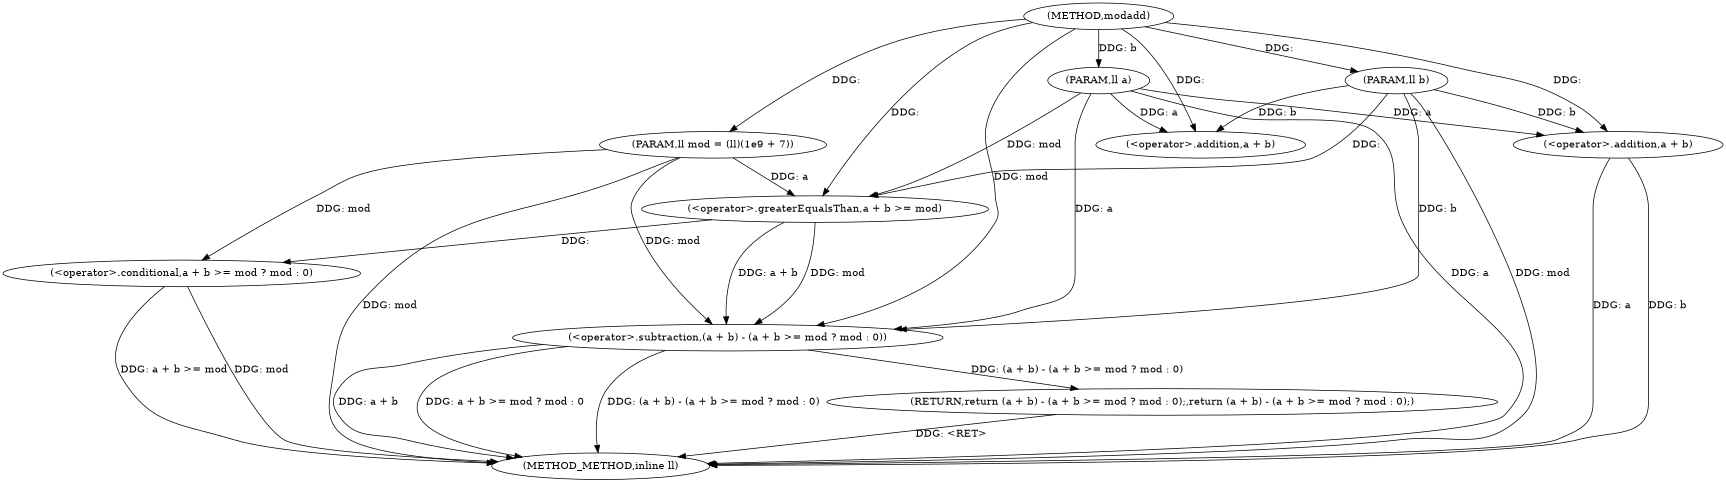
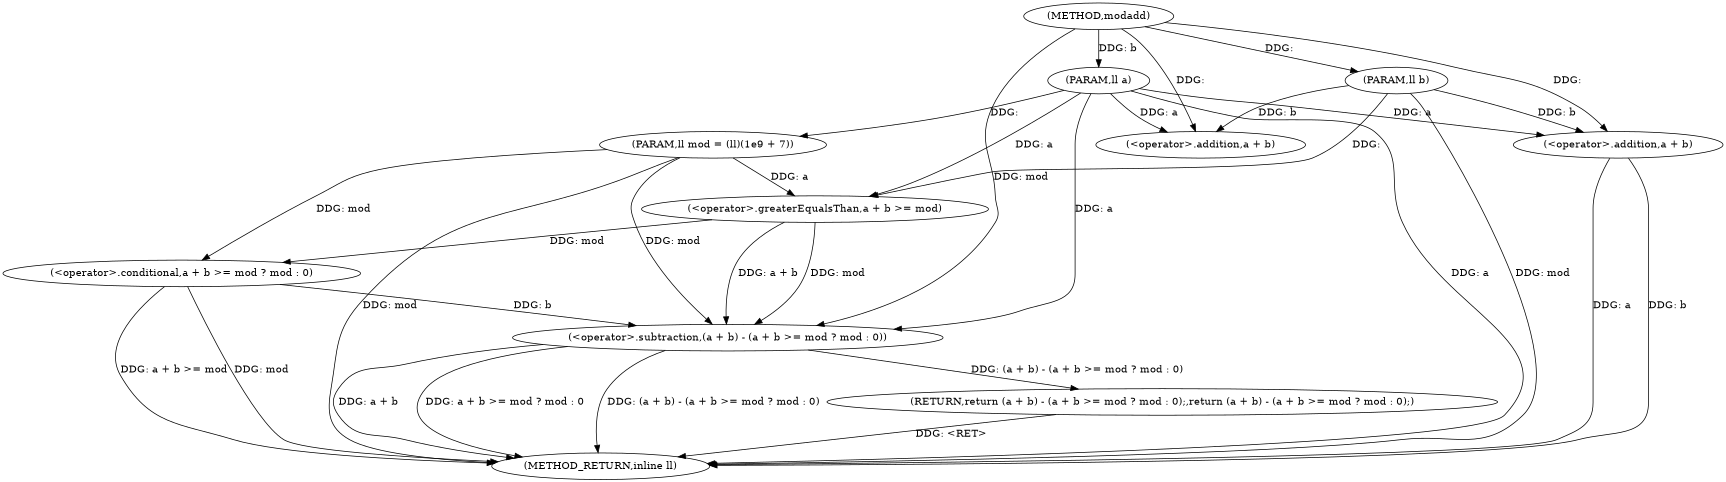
(872, 50) -> (937, 118)
(914, 86) -> none
(1034, 145) -> (1034, 145)
(577, 241) -> (577, 241)
(1256, 306) -> (454, 304)
(601, 466) -> (601, 466)
